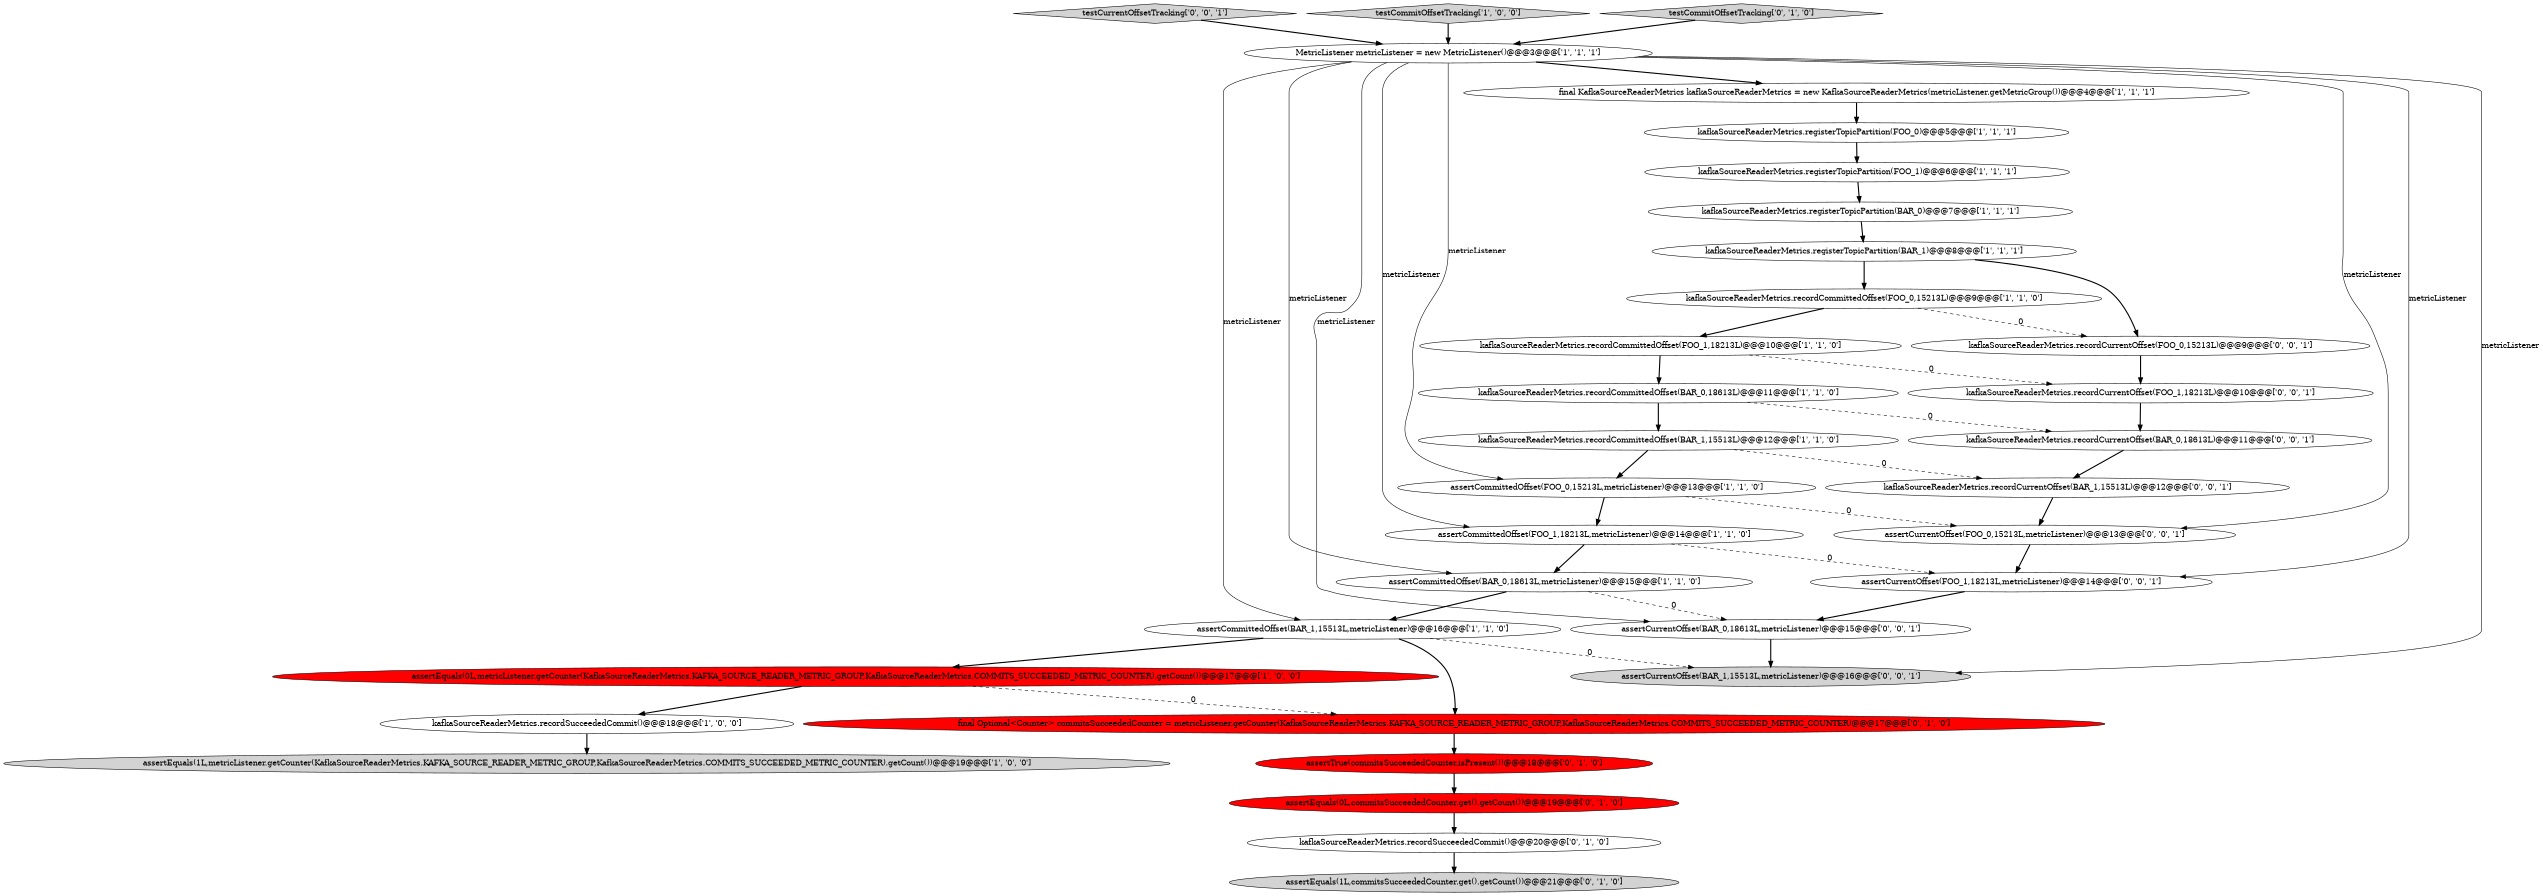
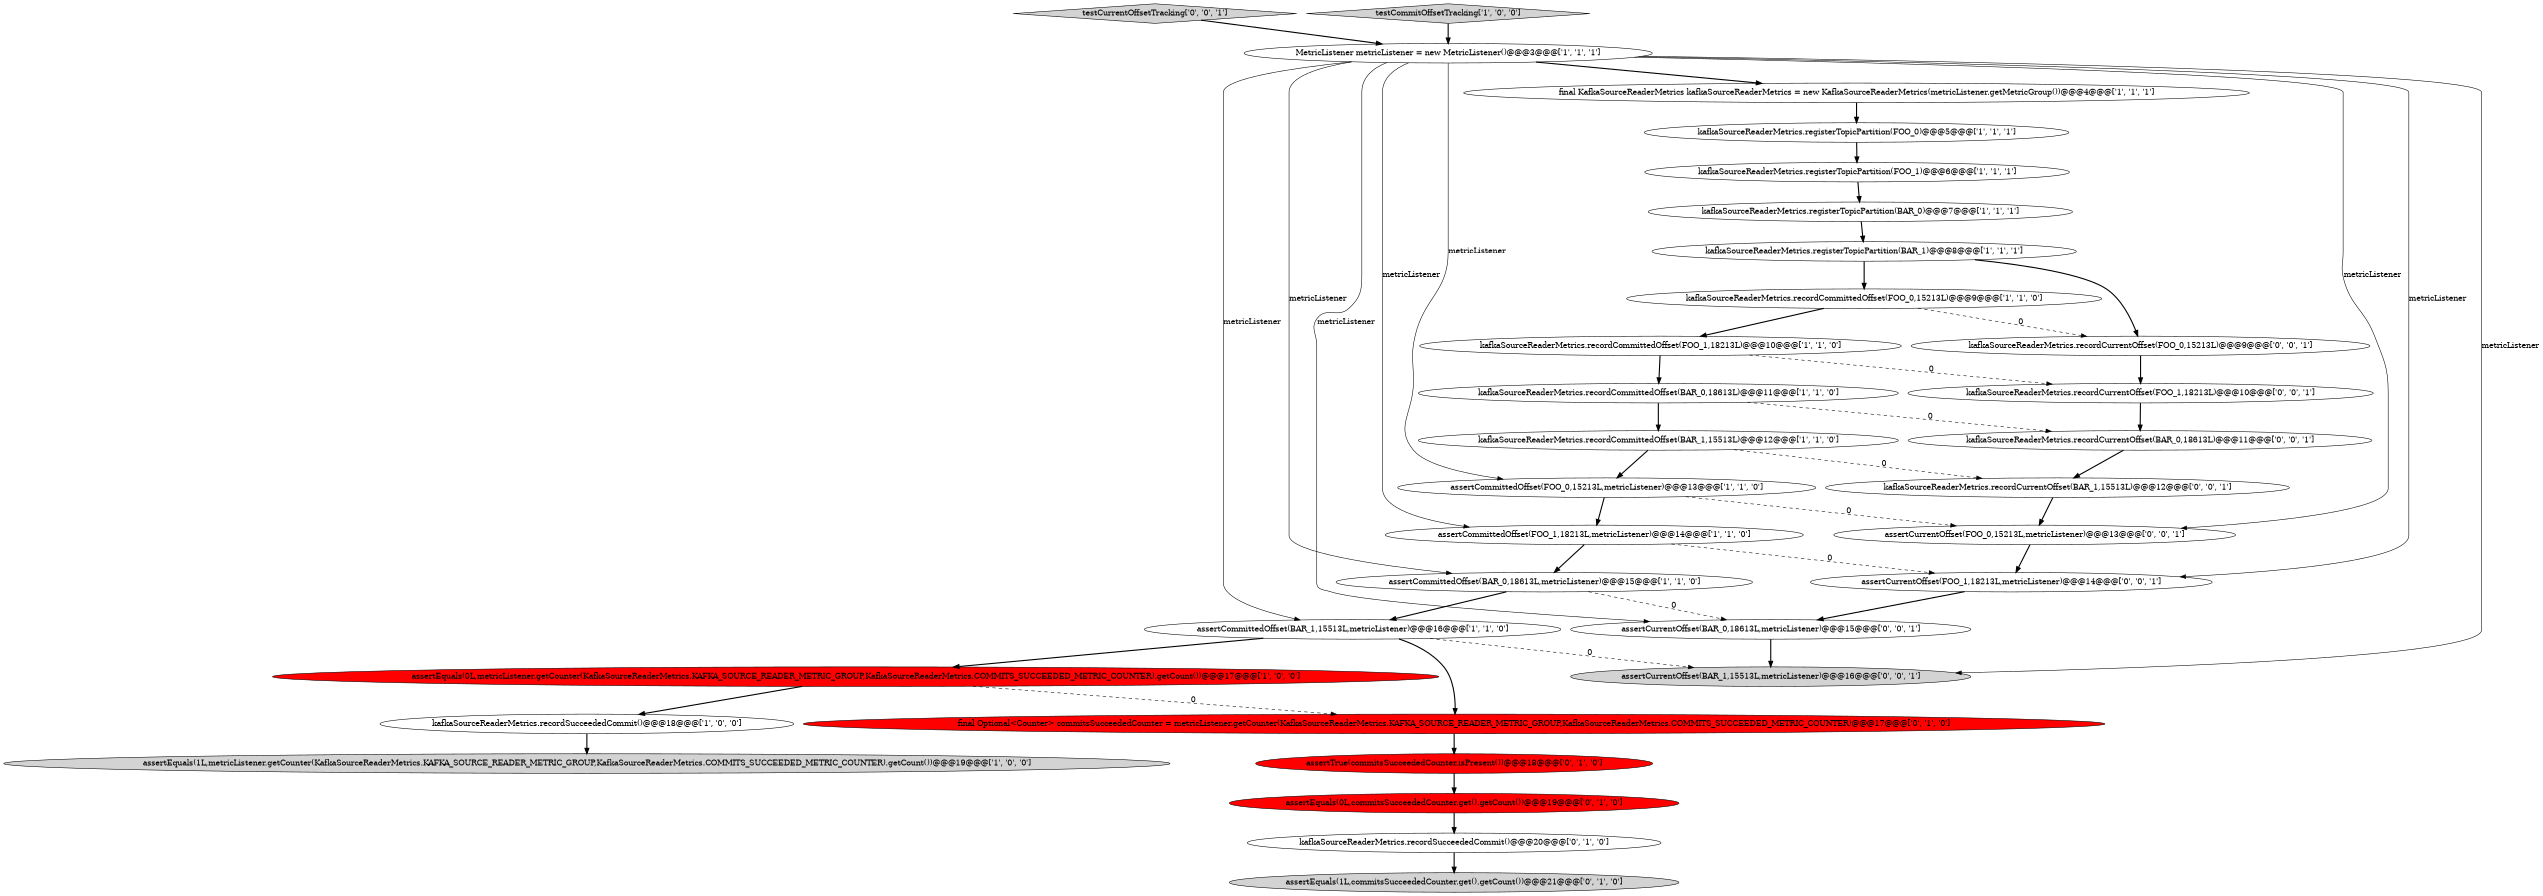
(1741, 14) -> none
